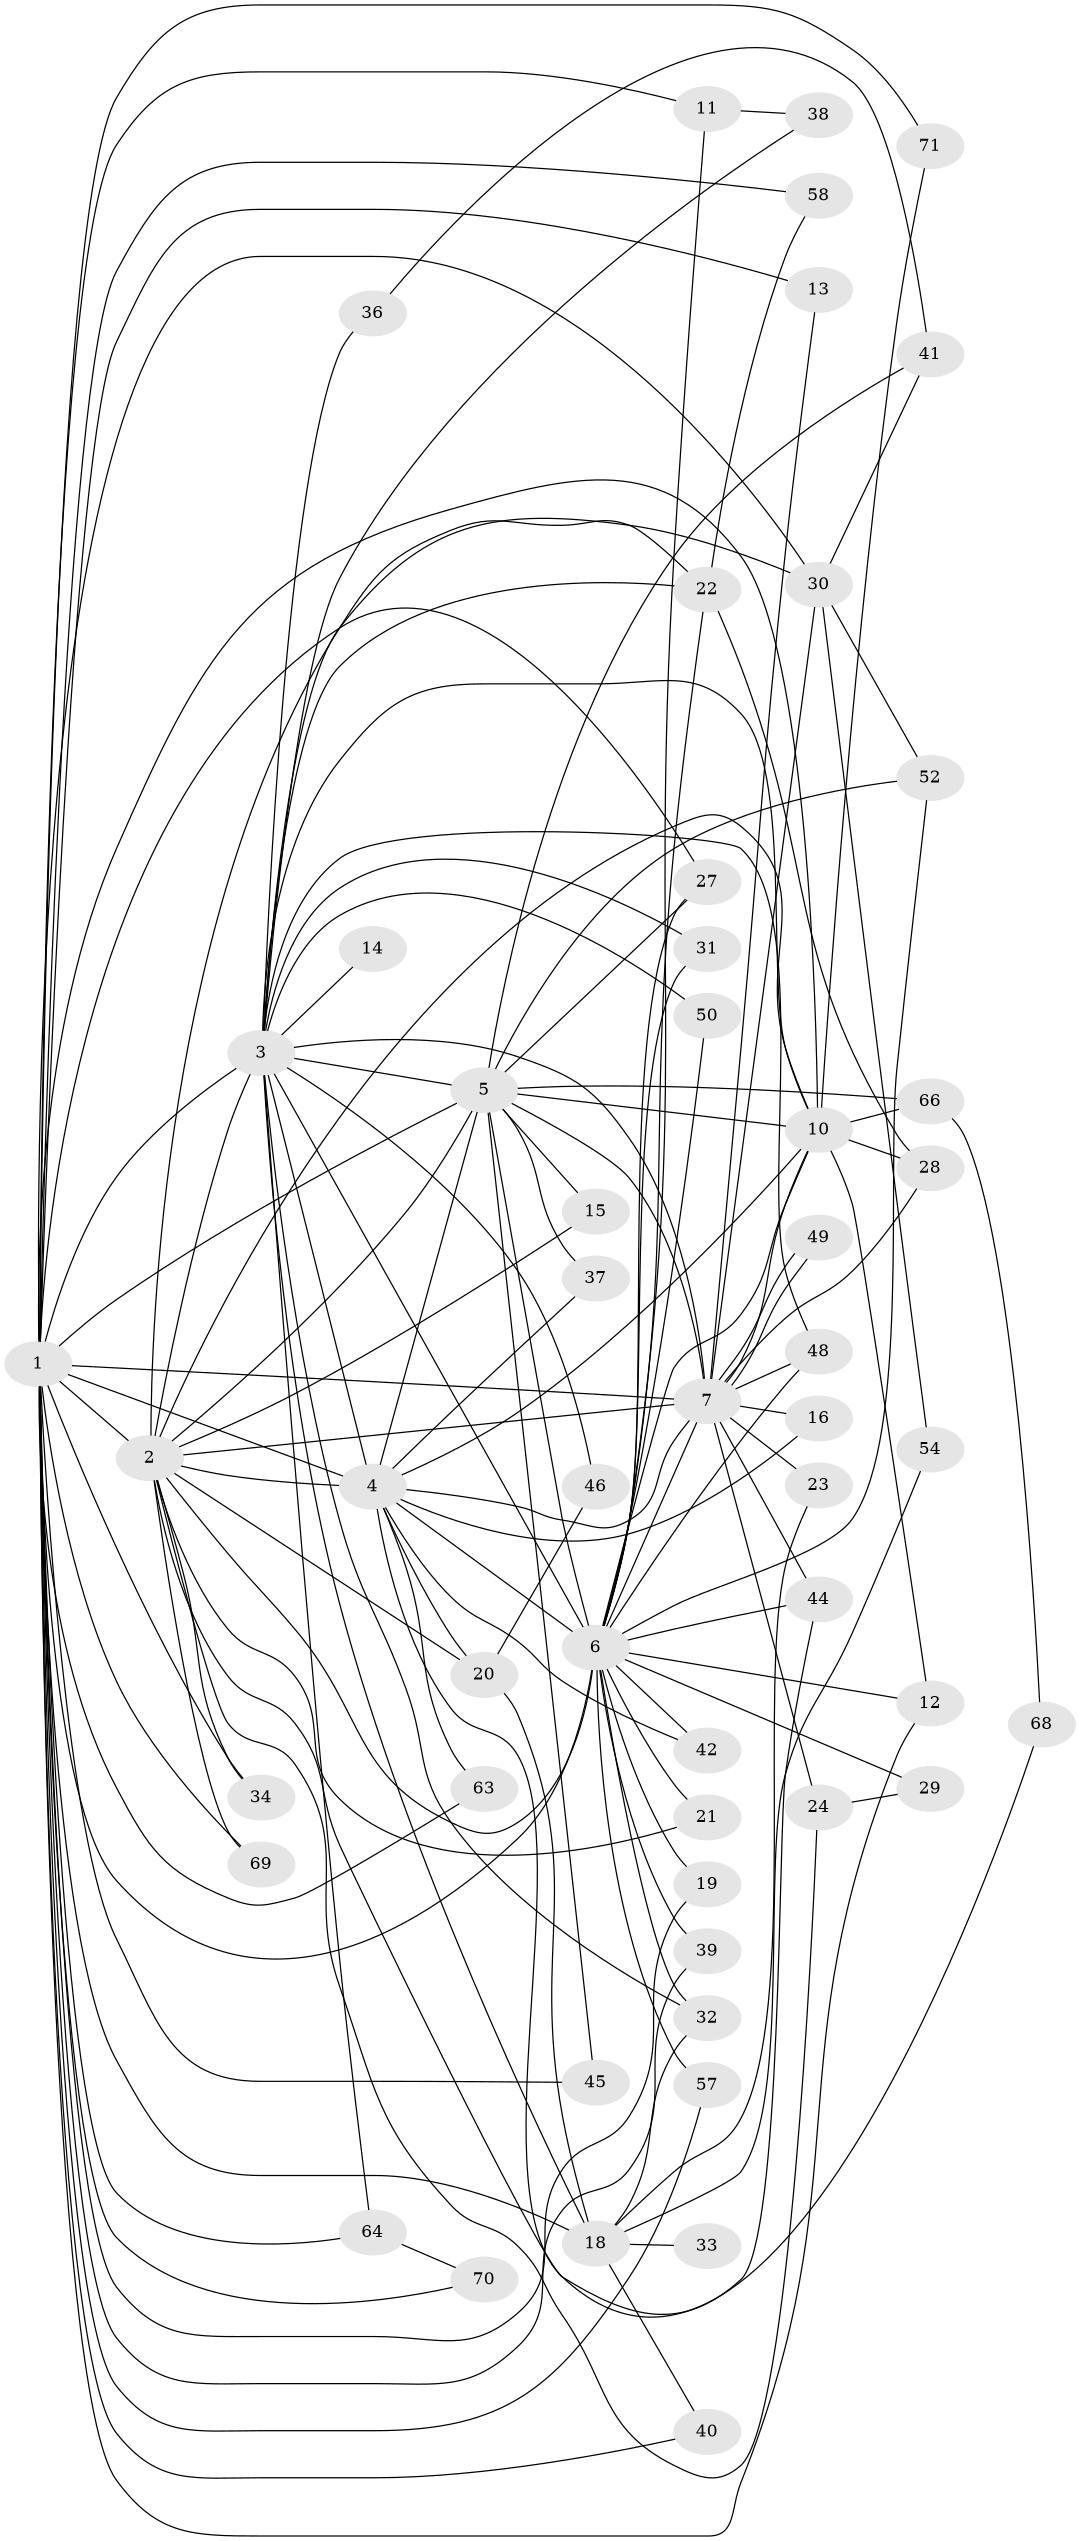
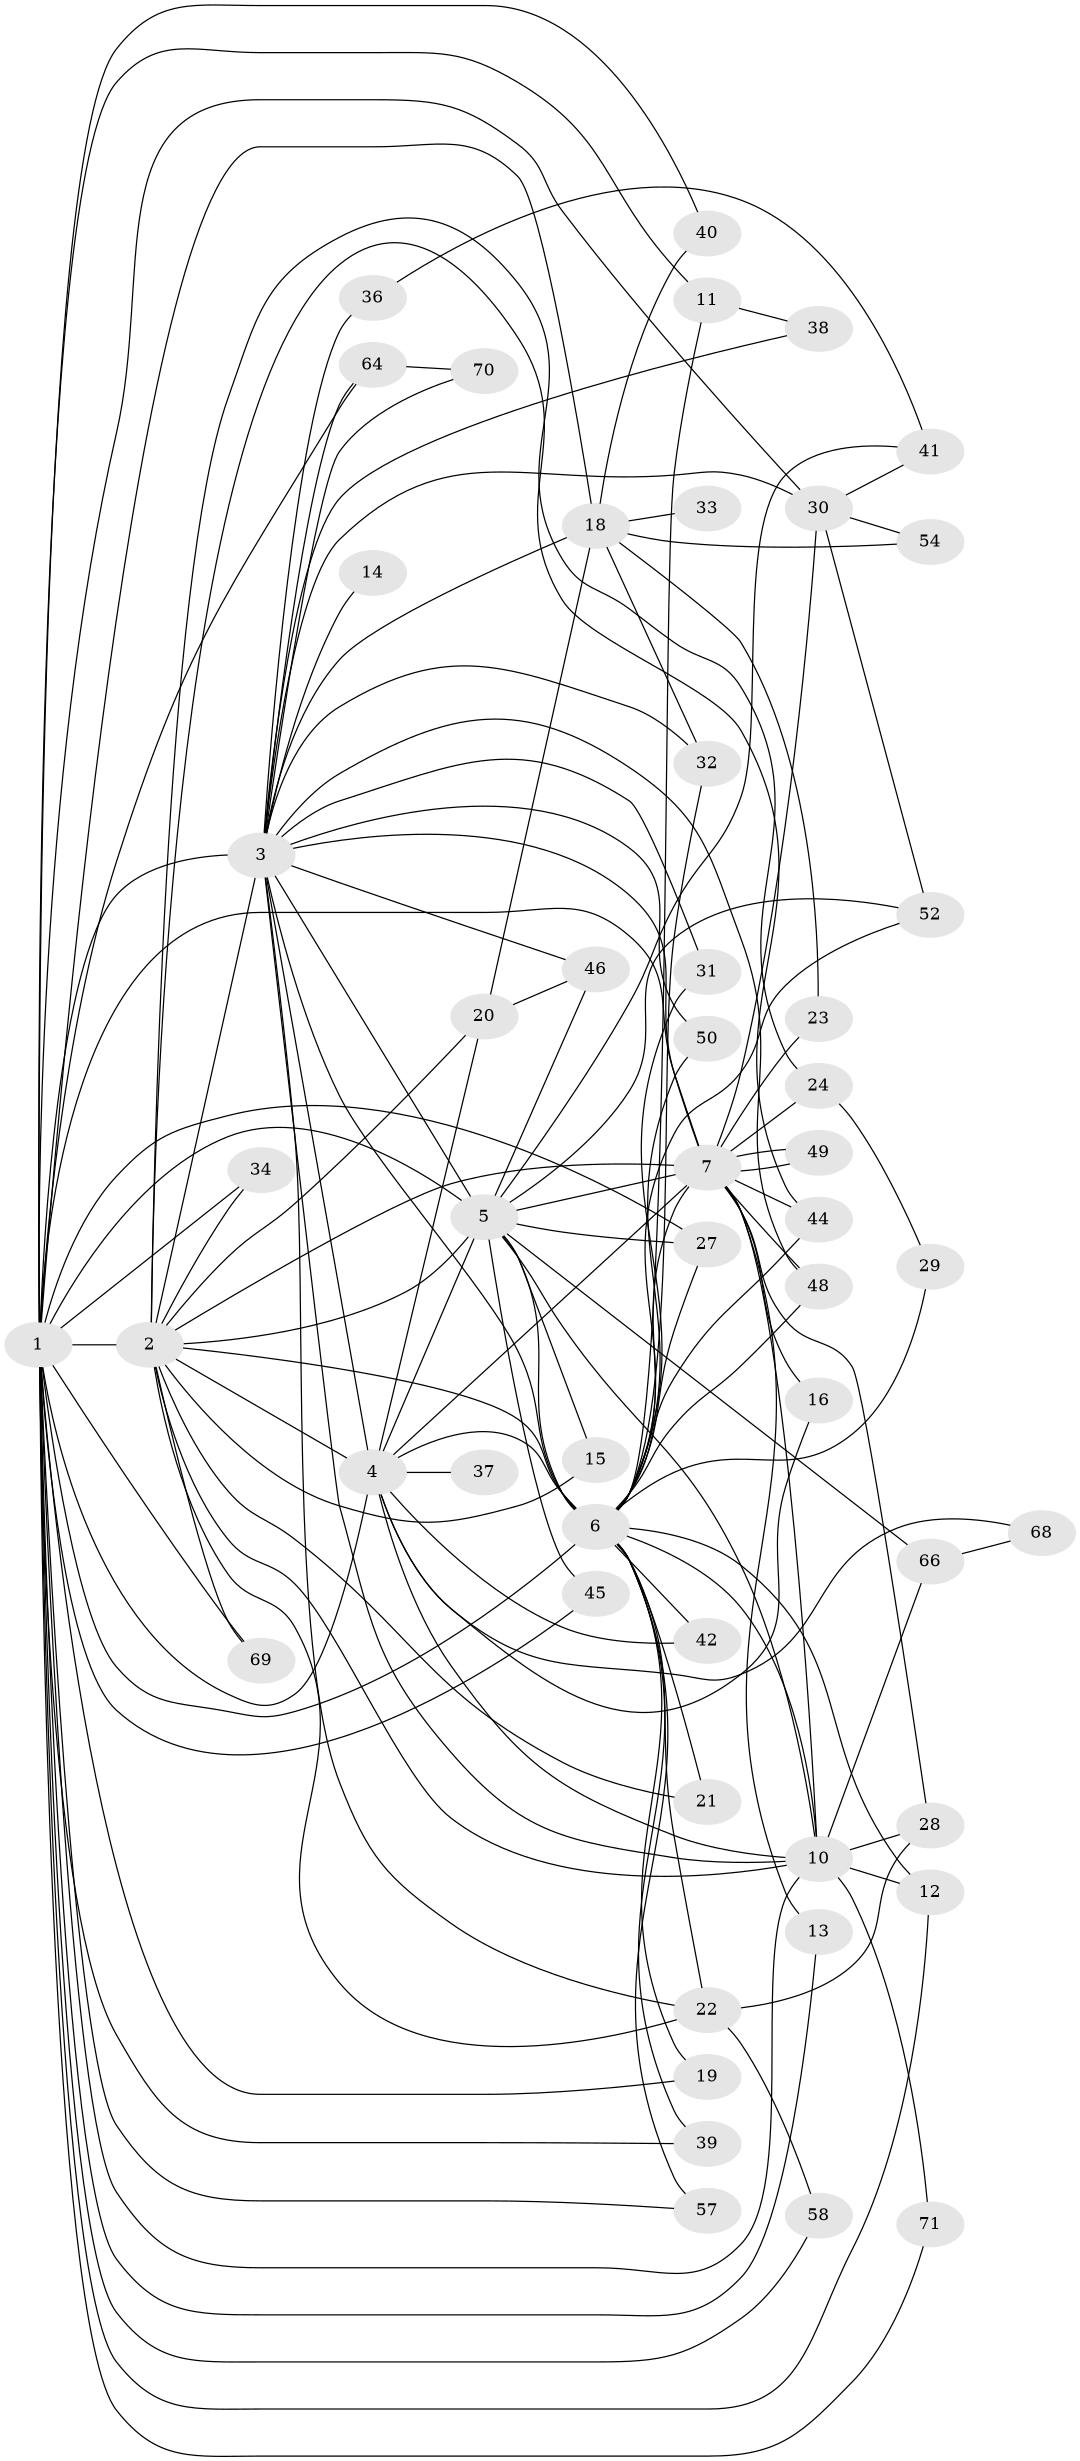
(539, 1185) -> (540, 1093)
(484, 1789) -> none
(101, 2200) -> (321, 509)
